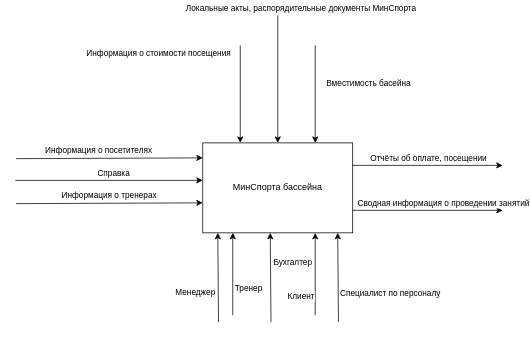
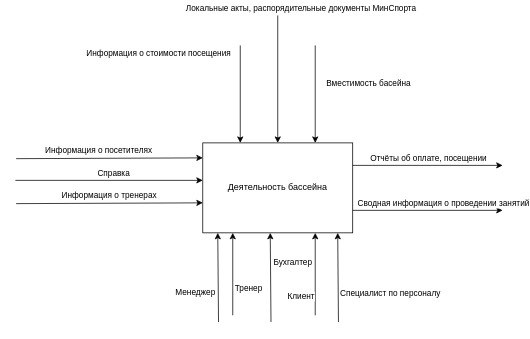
(278, 188) -> (278, 188)
